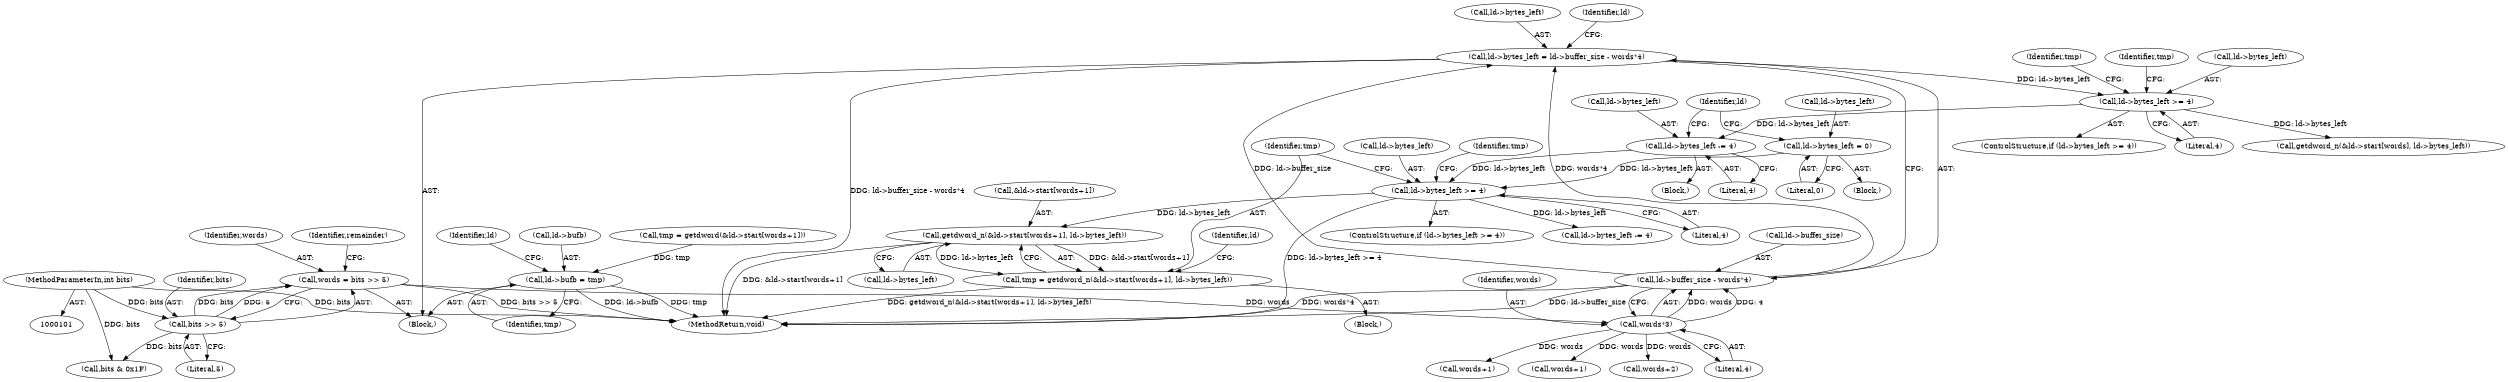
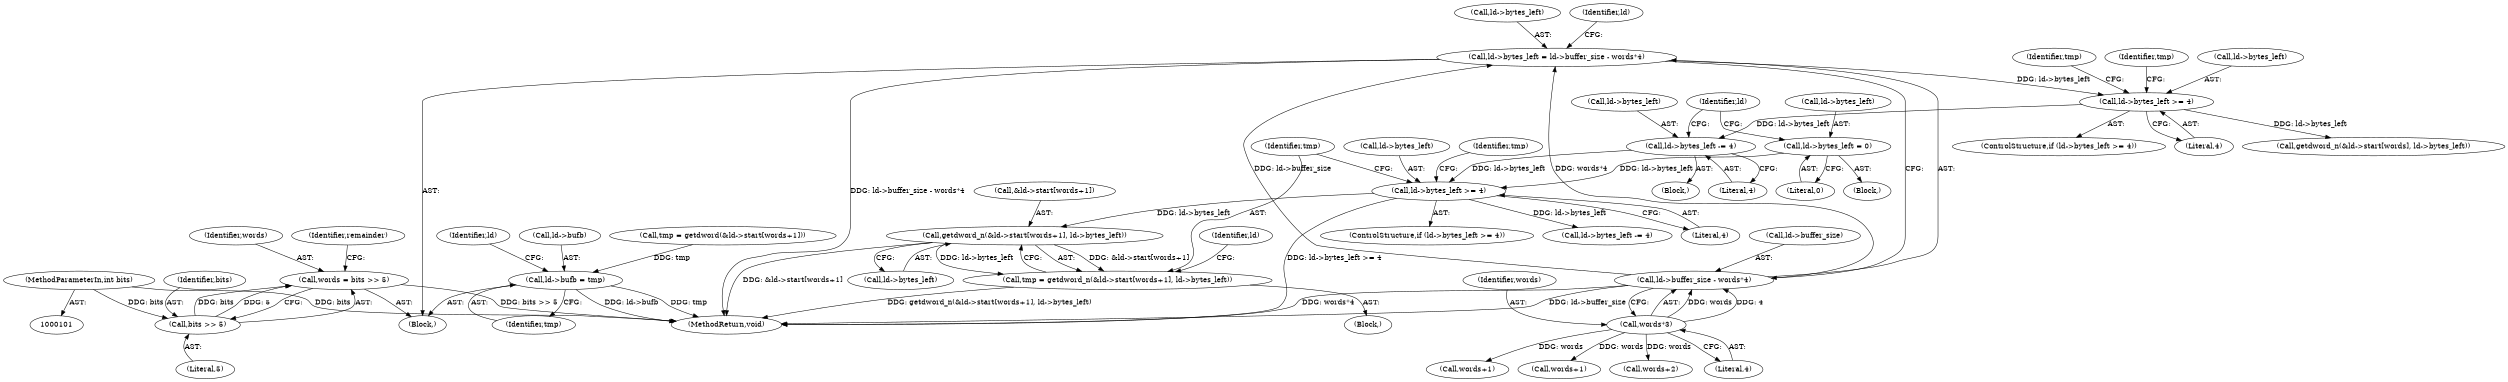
(1002, 296) -> none
(206, 344) -> none
(114, 370) -> none
